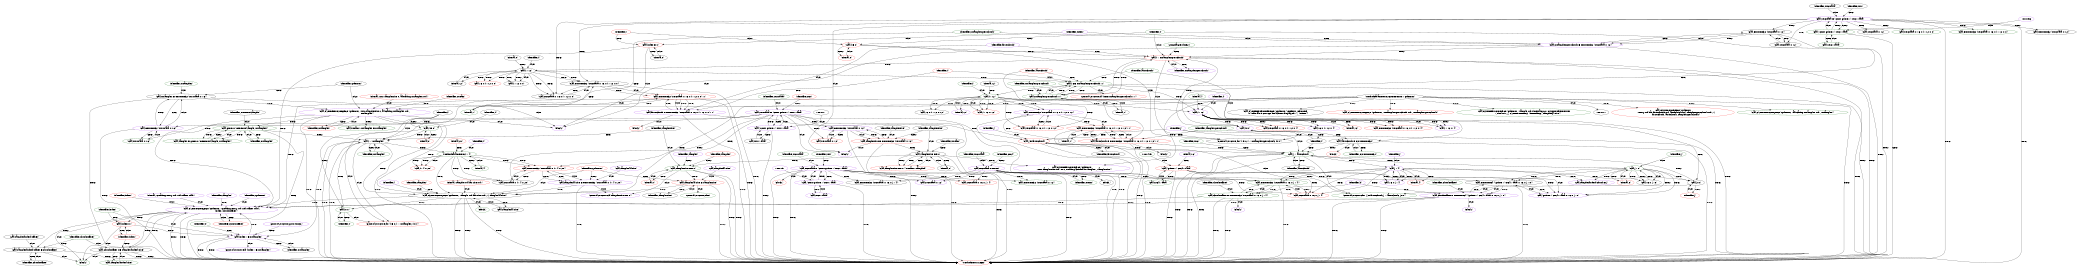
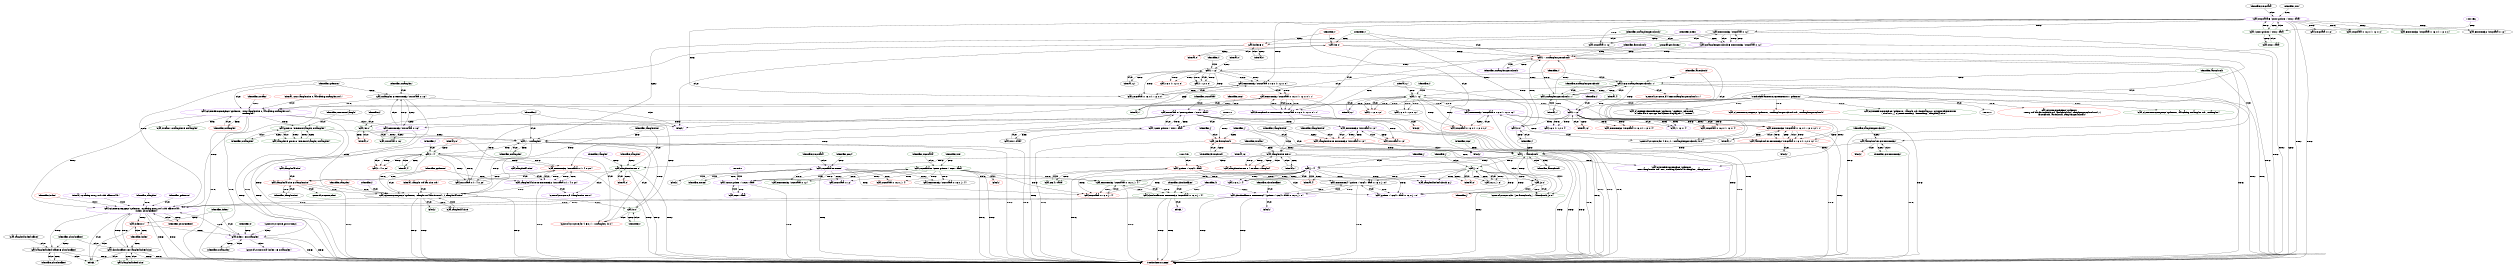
(1991, 25) -> (2473, 25)
(455, 121) -> none
(457, 154) -> (430, 154)
(823, 168) -> (938, 168)
none -> (835, 261)
